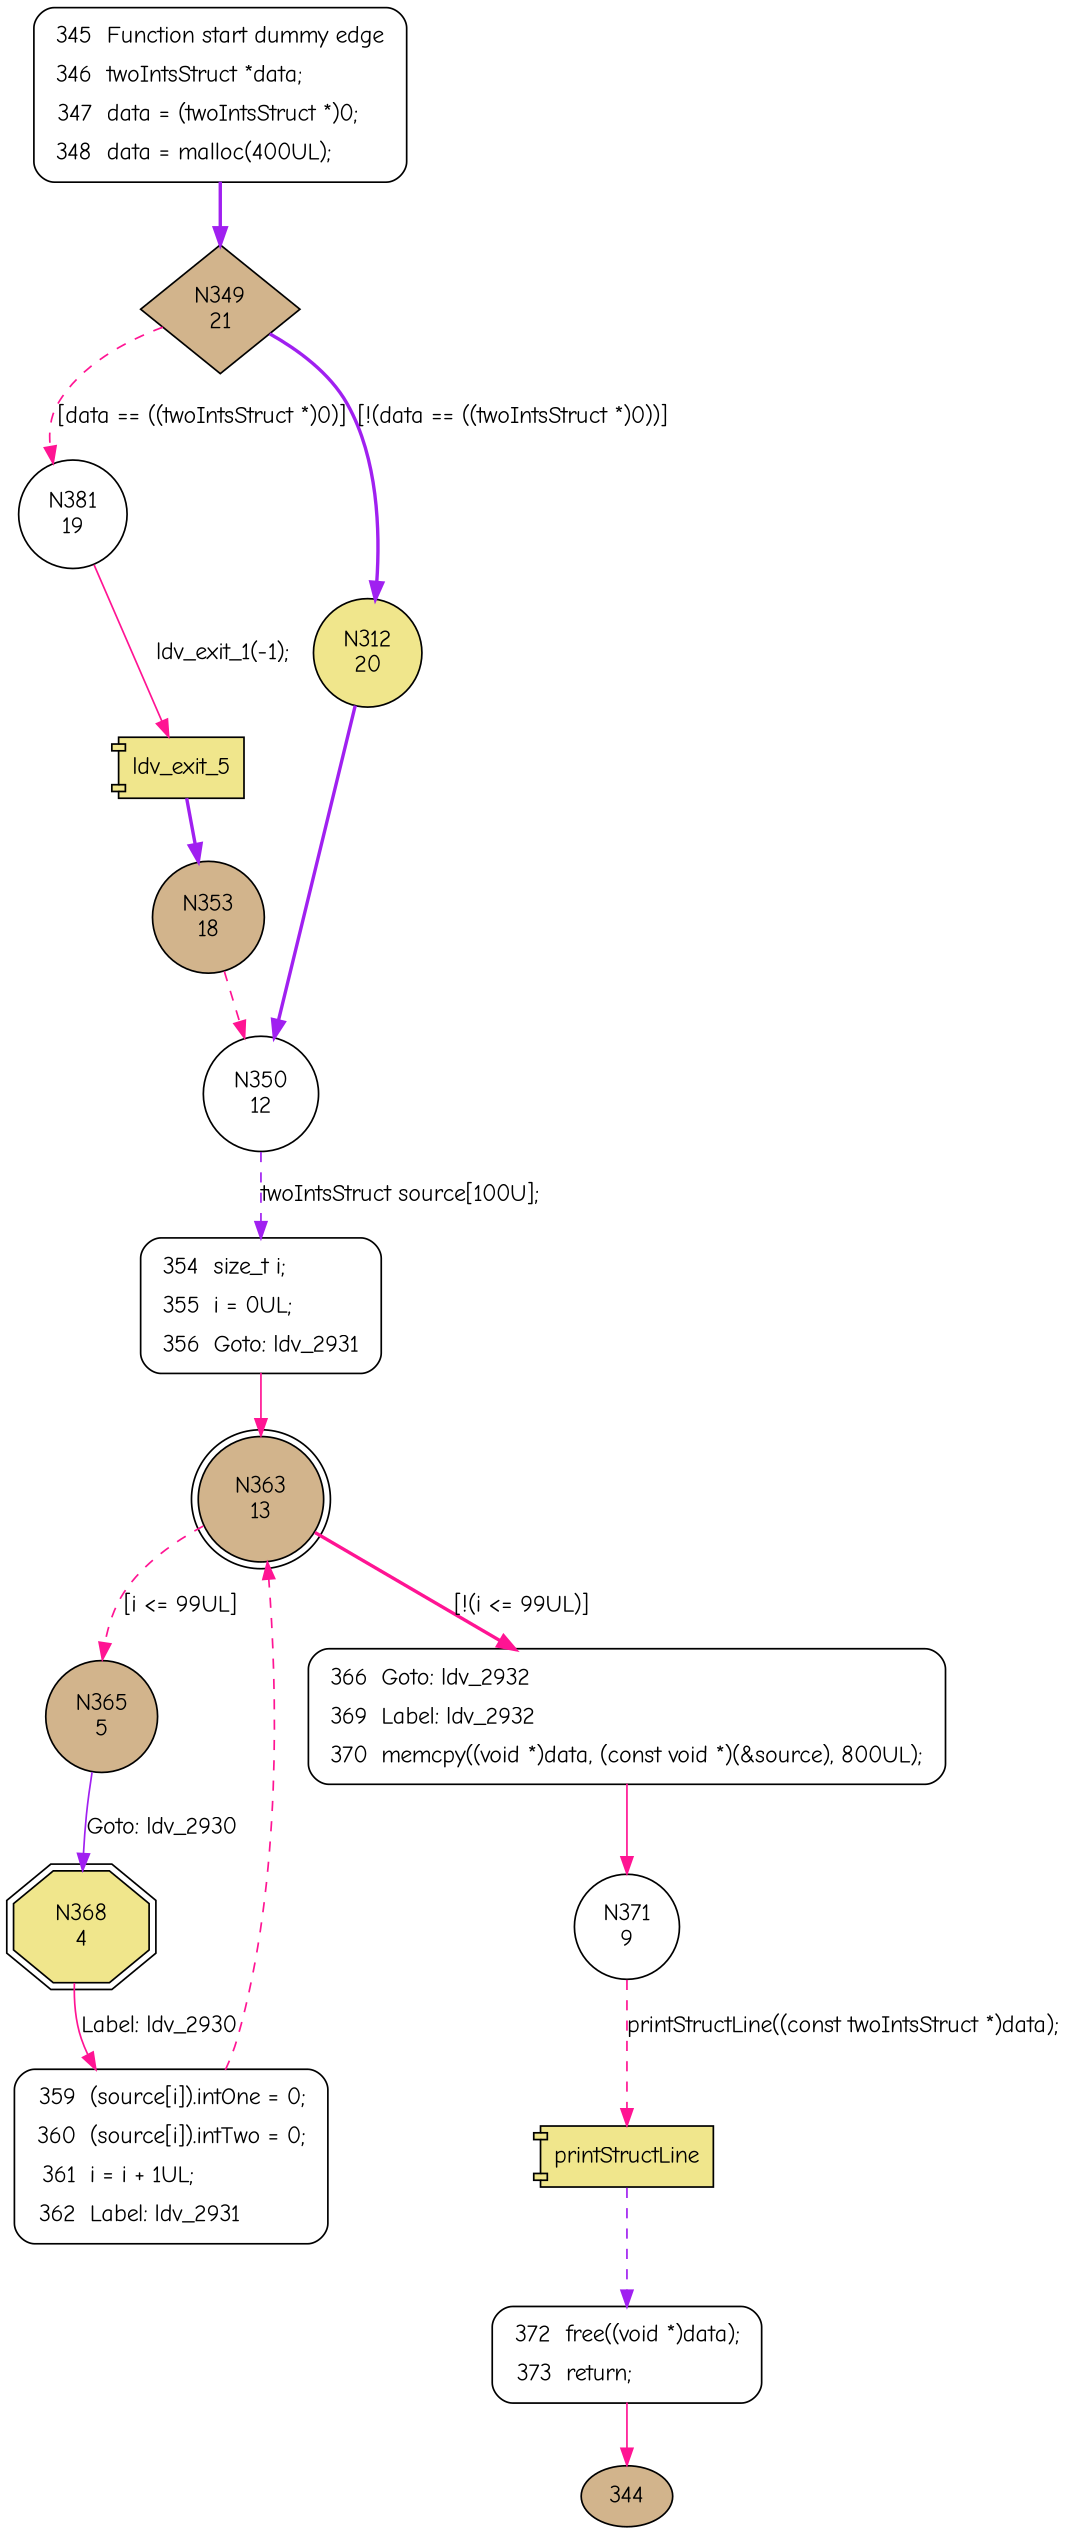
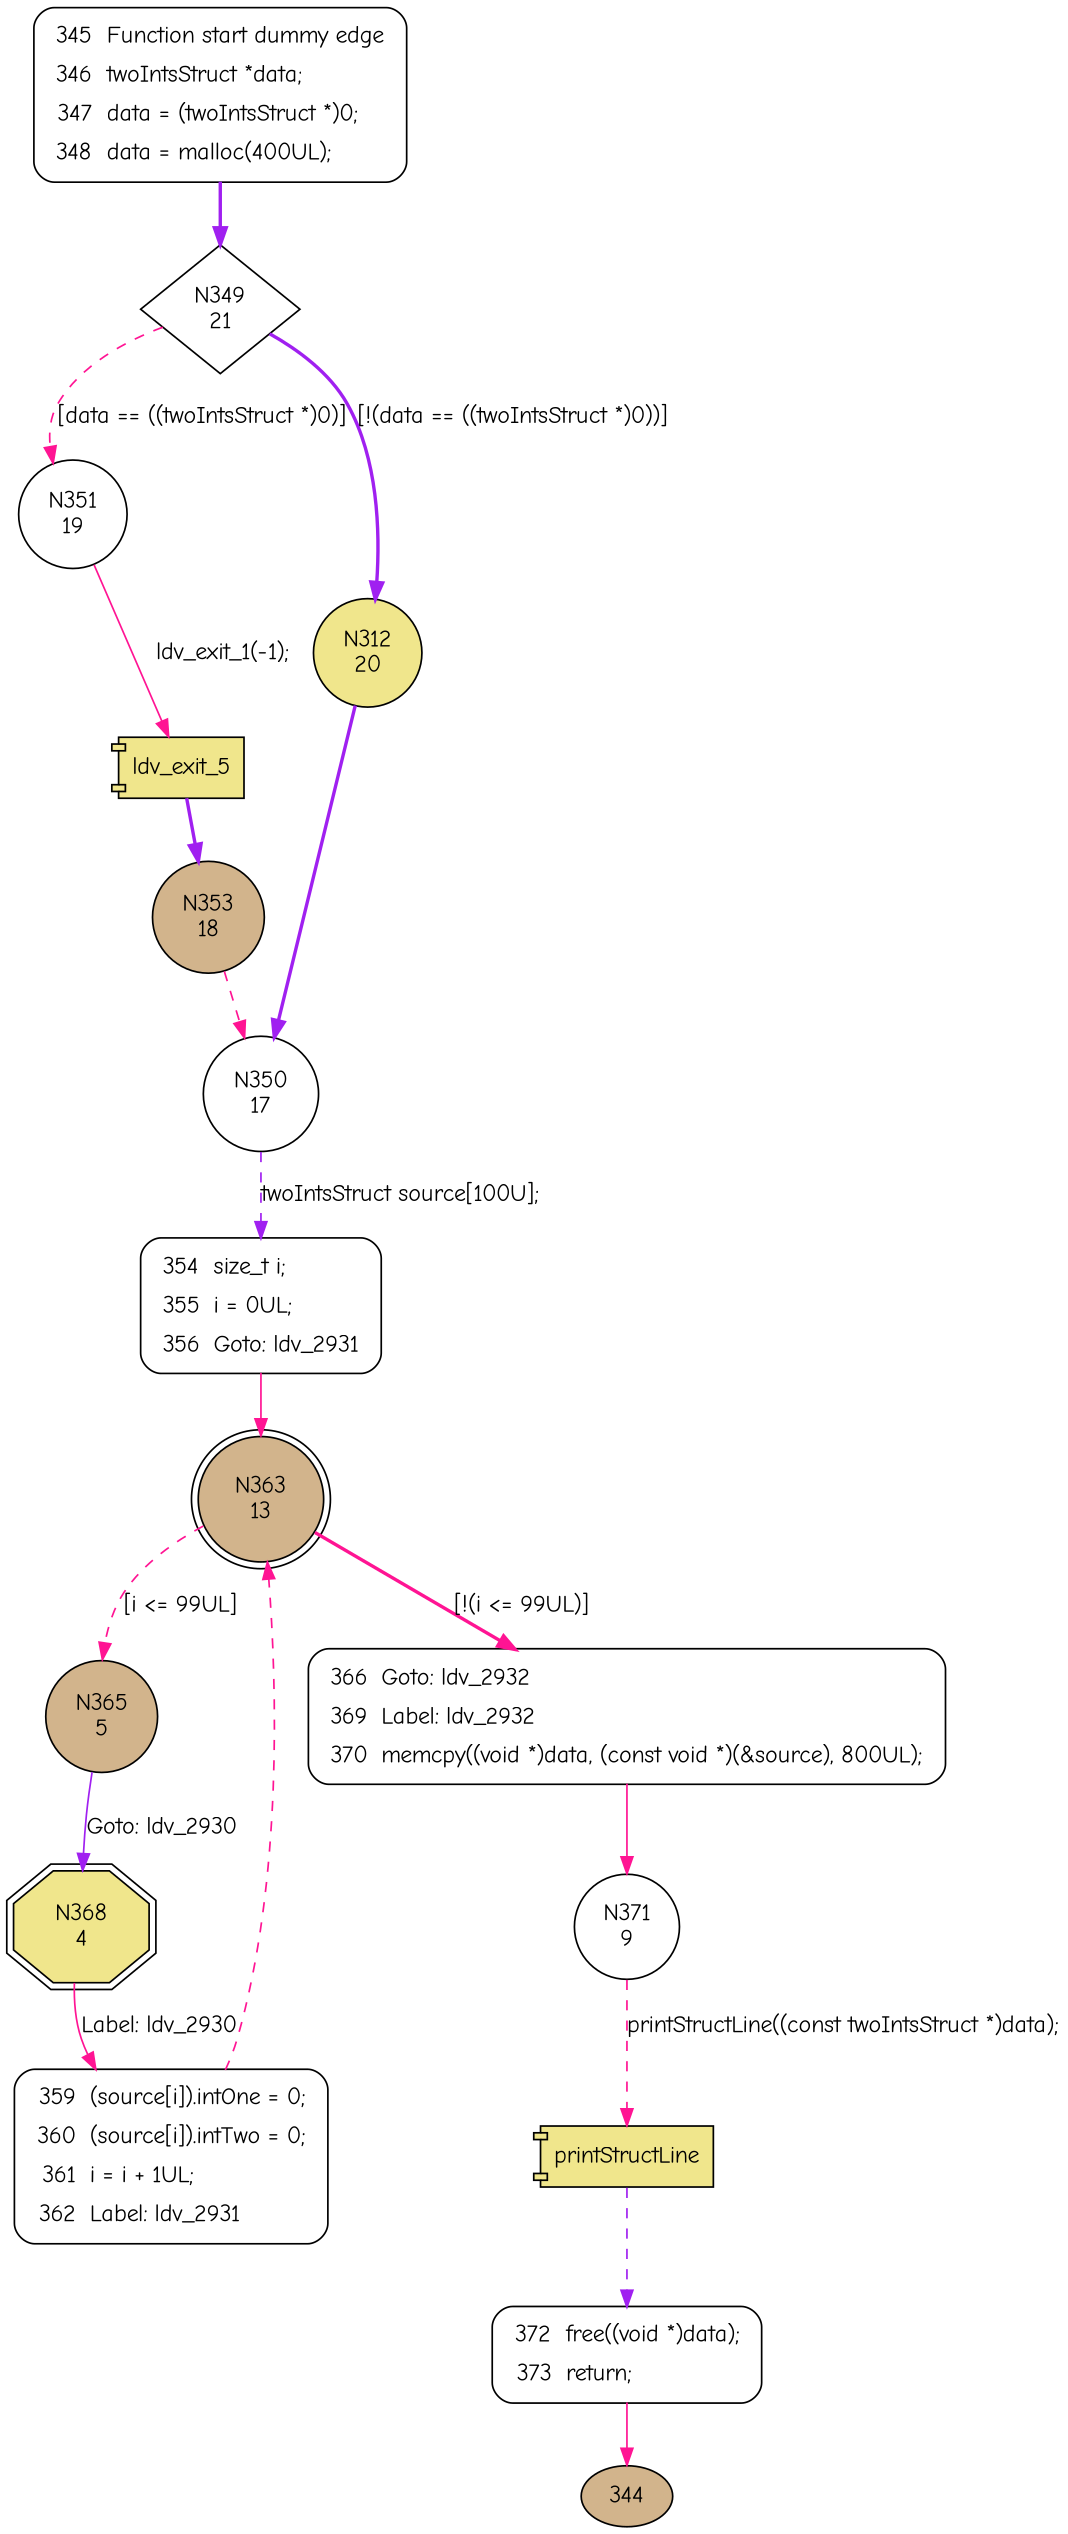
(220, 309) -> (220, 309)
(73, 514) -> (73, 514)
(261, 1094) -> (261, 1094)
